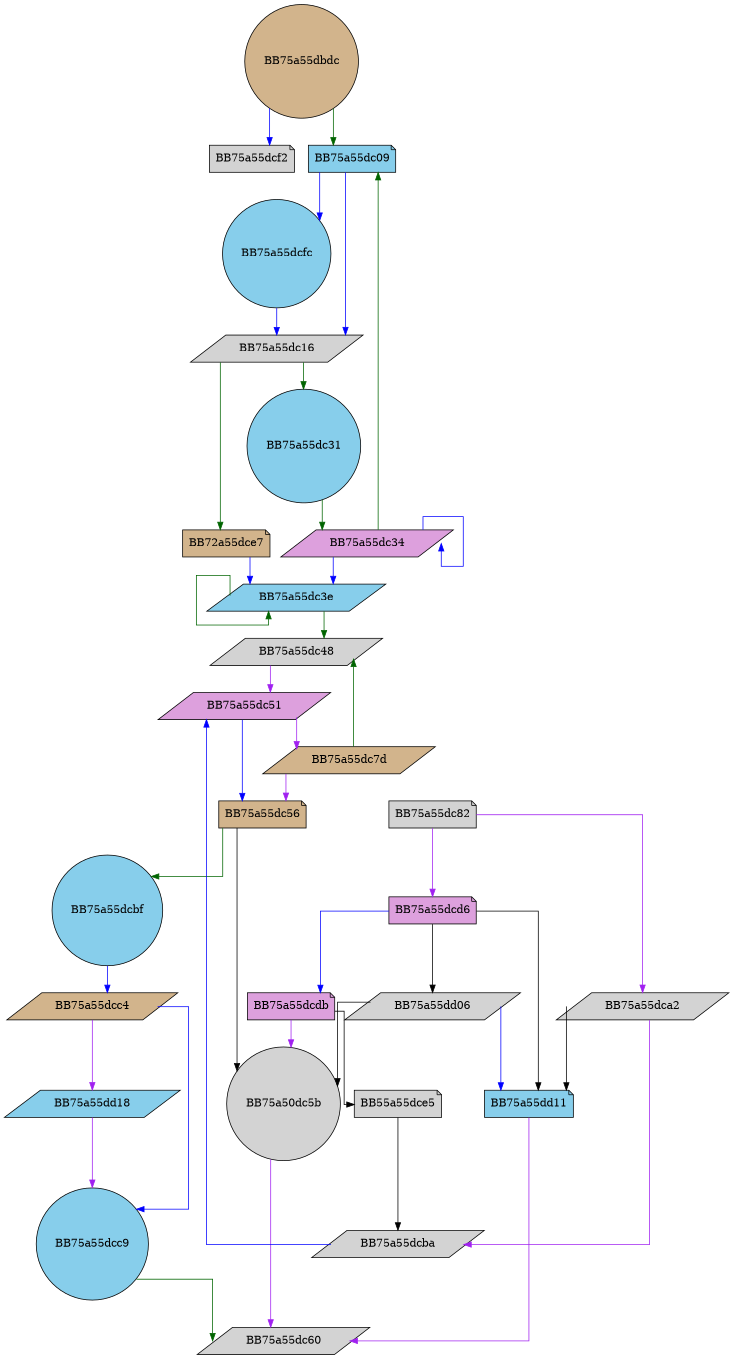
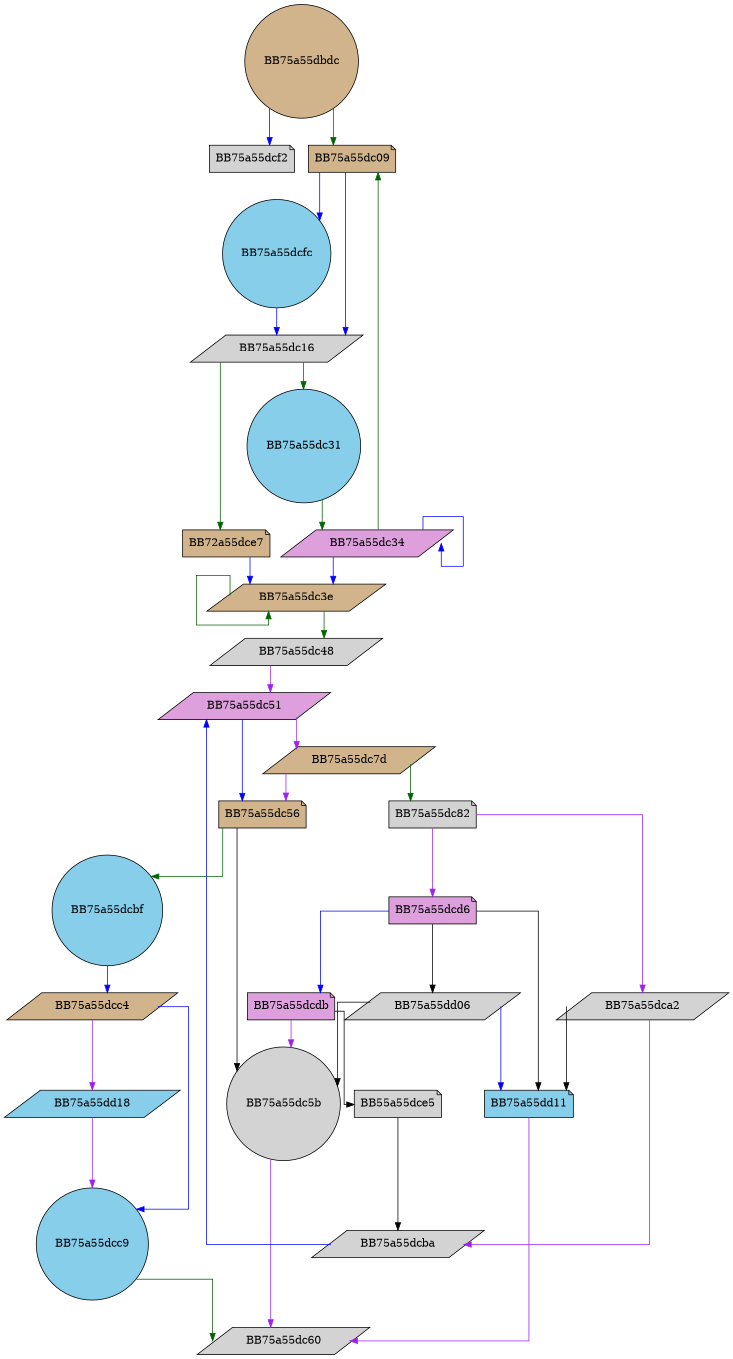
(352, 159) -> (352, 159)
(296, 598) -> (296, 598)
(354, 707) -> (411, 779)
(284, 1104) -> (284, 1104)
